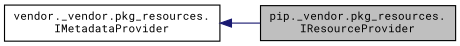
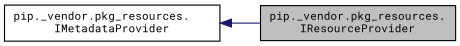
(112, 23) -> (112, 23)
